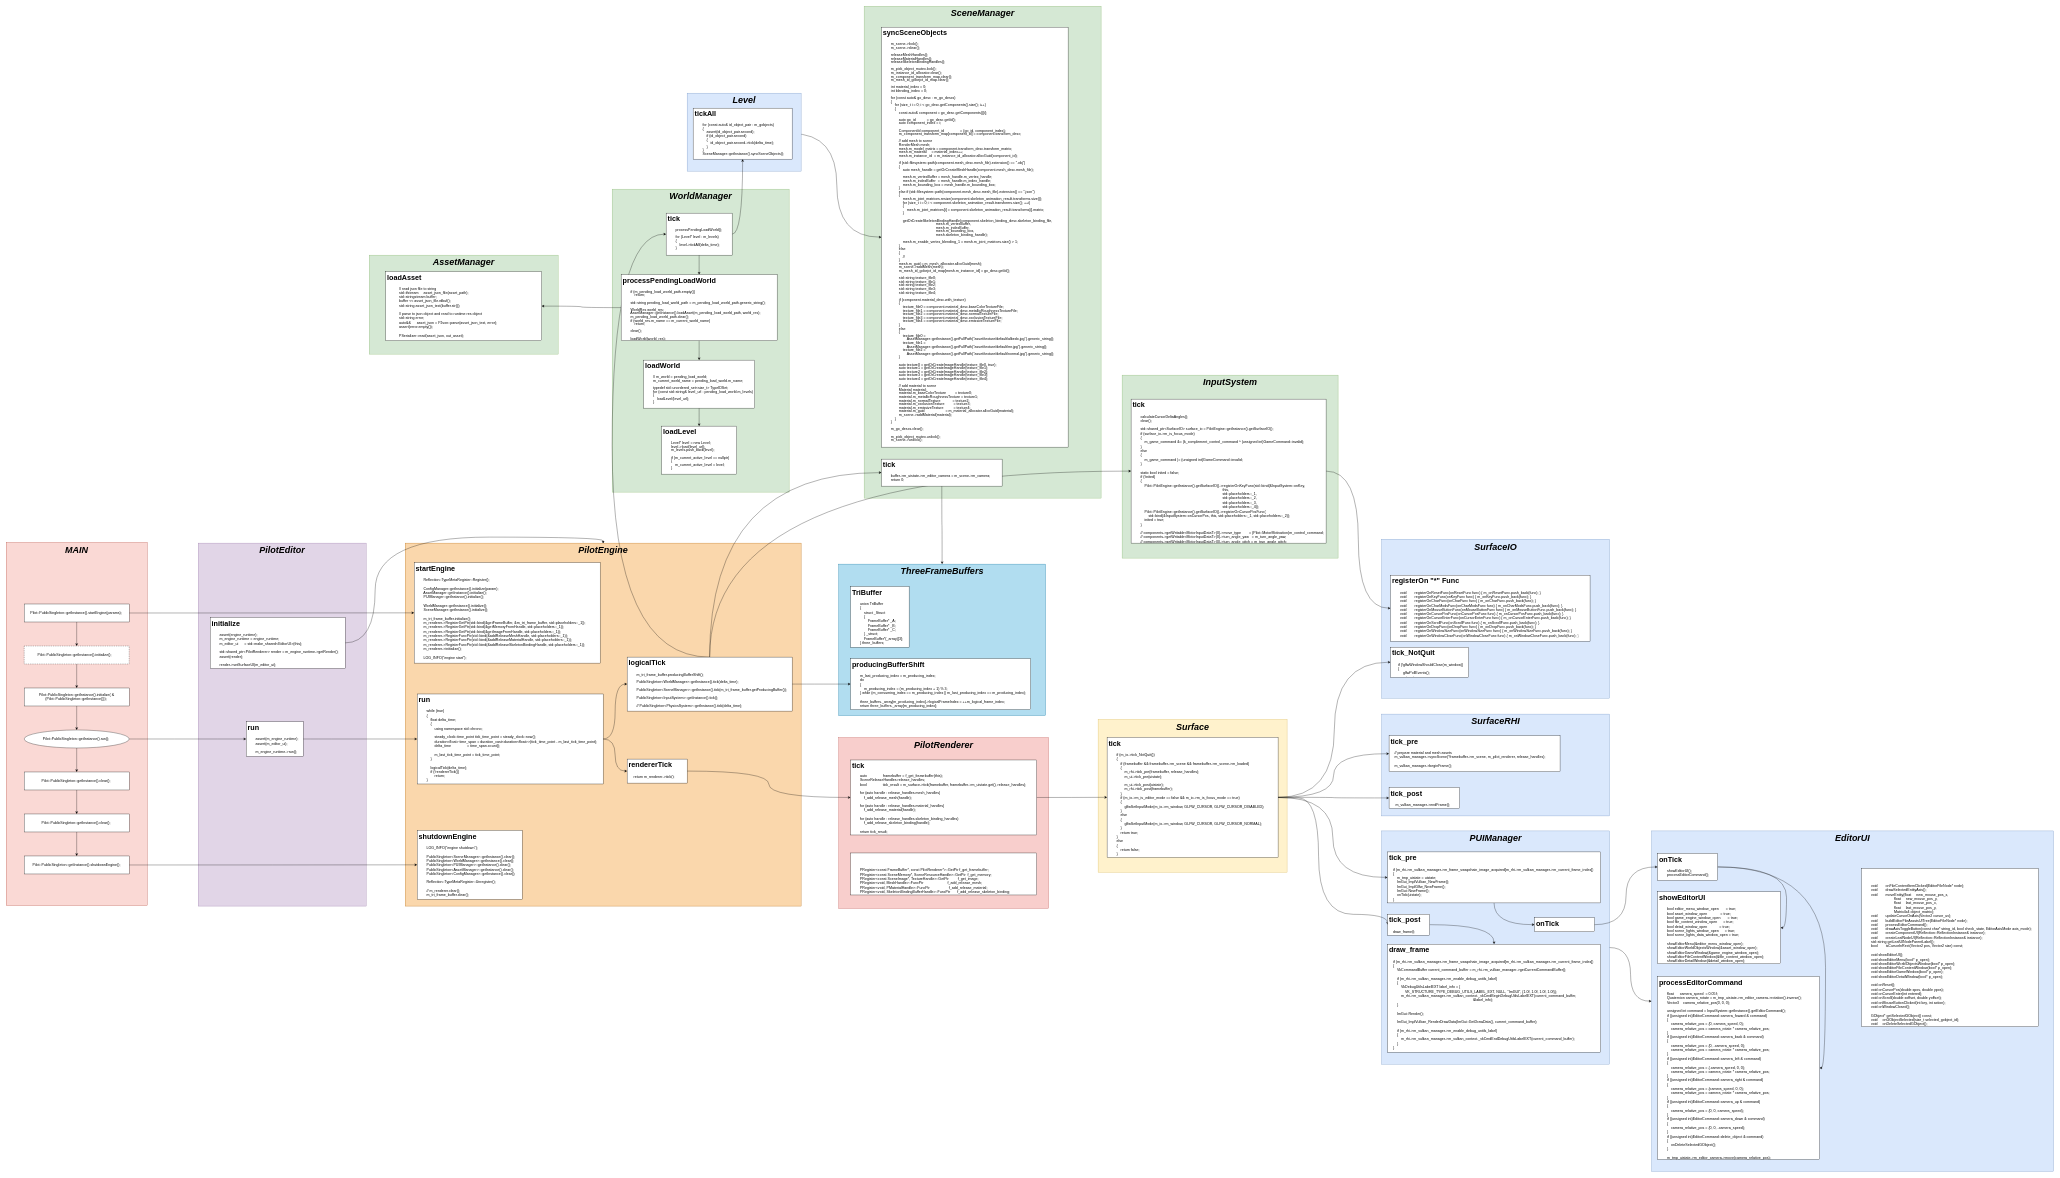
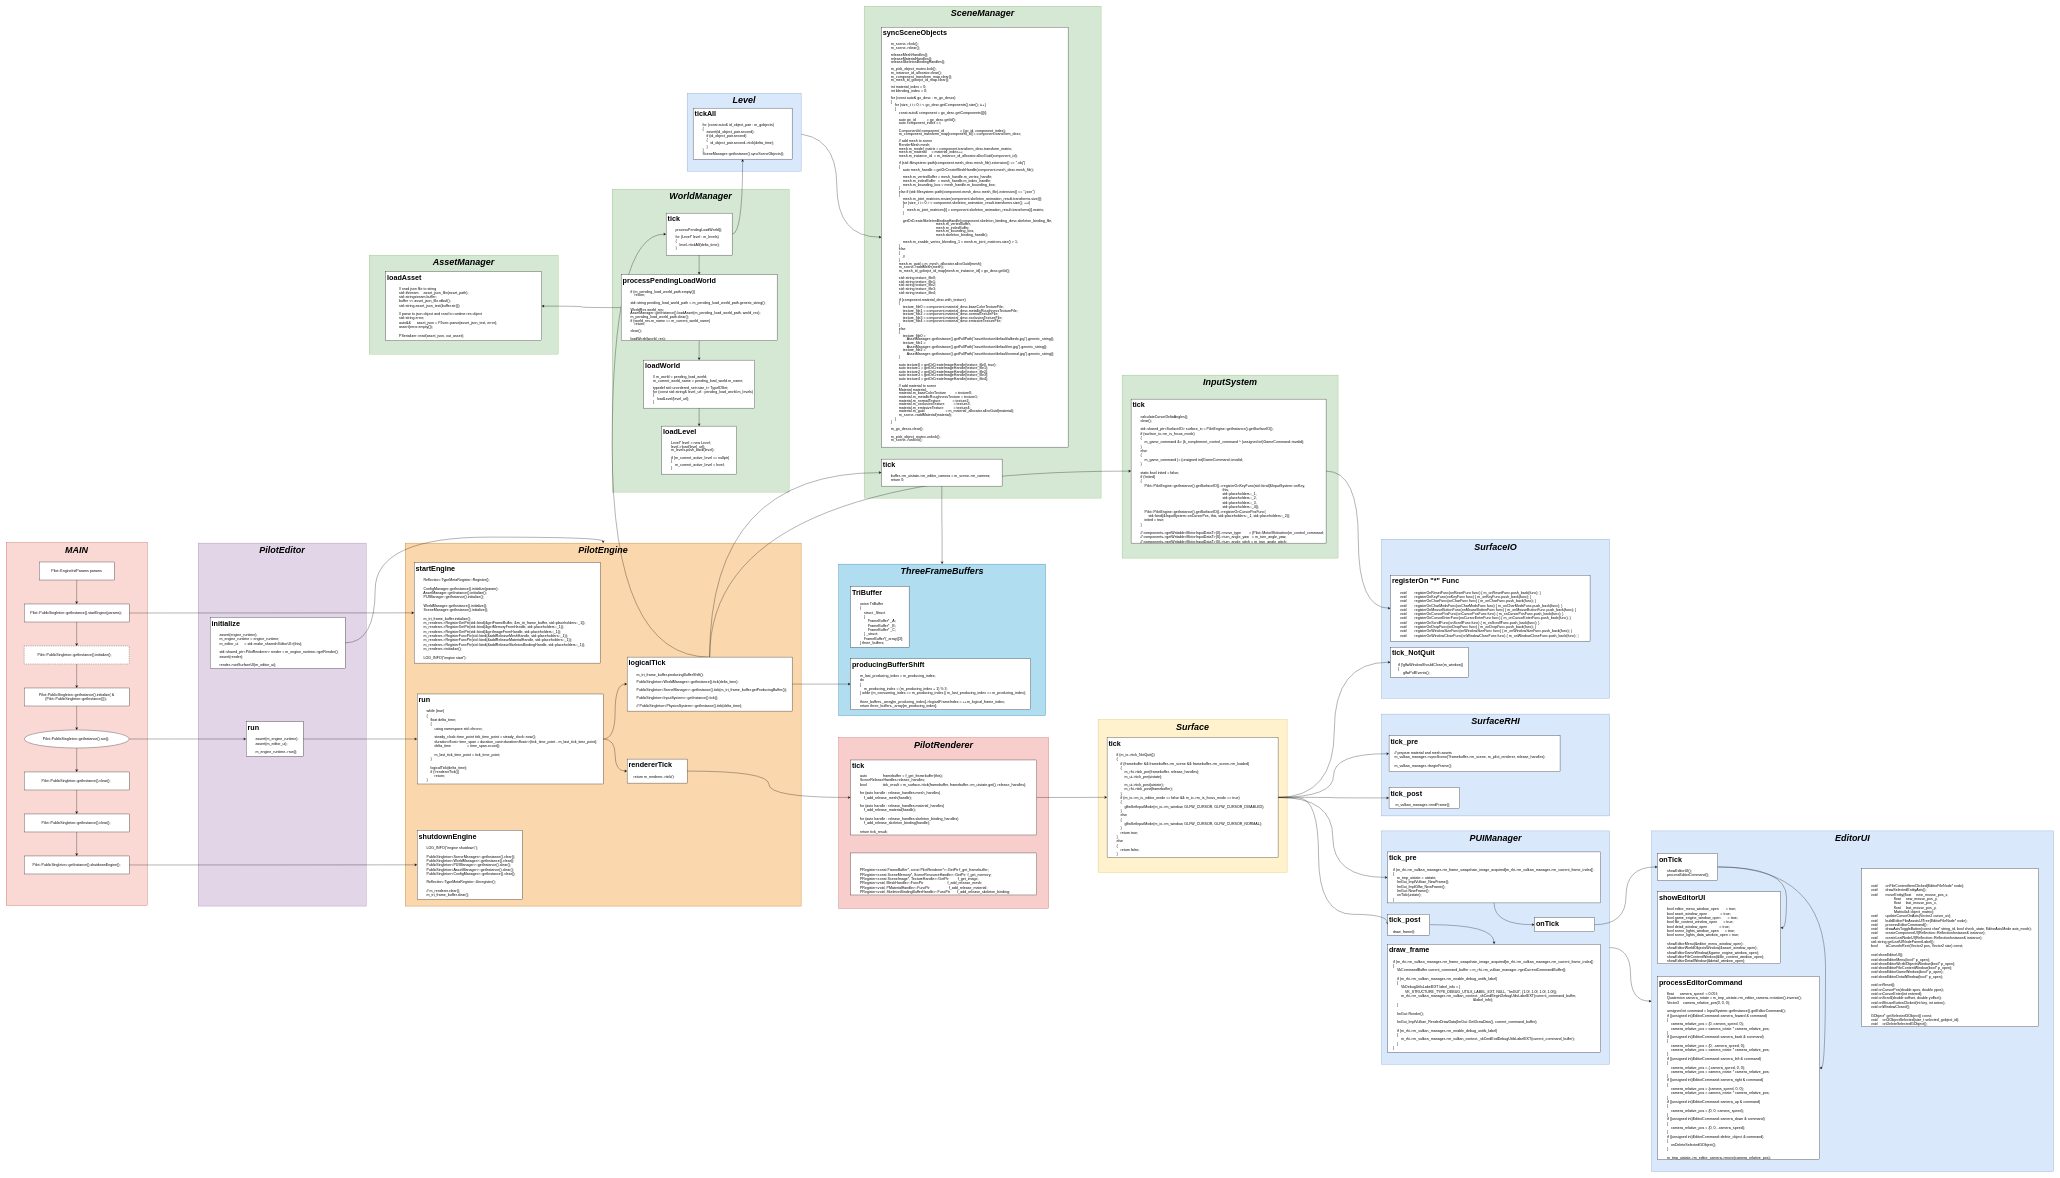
(601, 540) -> (601, 540)
none -> (77, 571)
none -> (77, 601)
